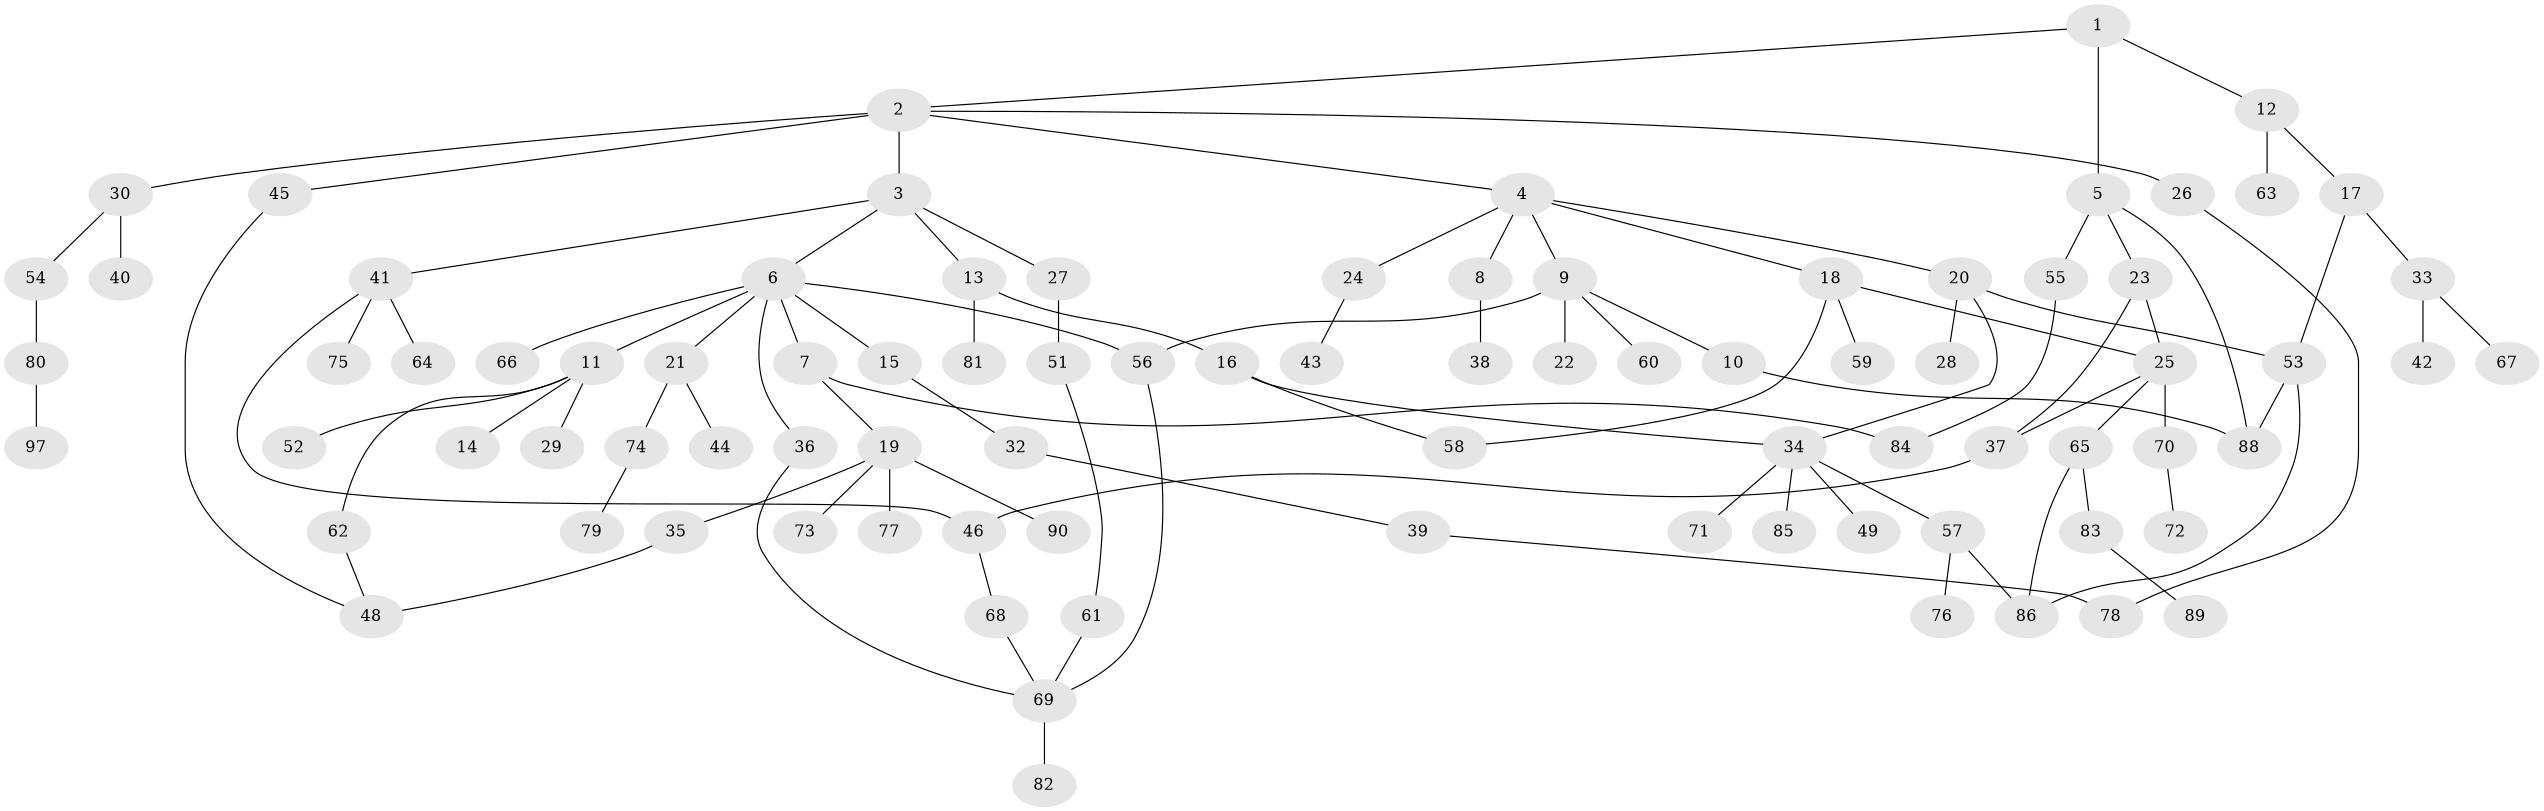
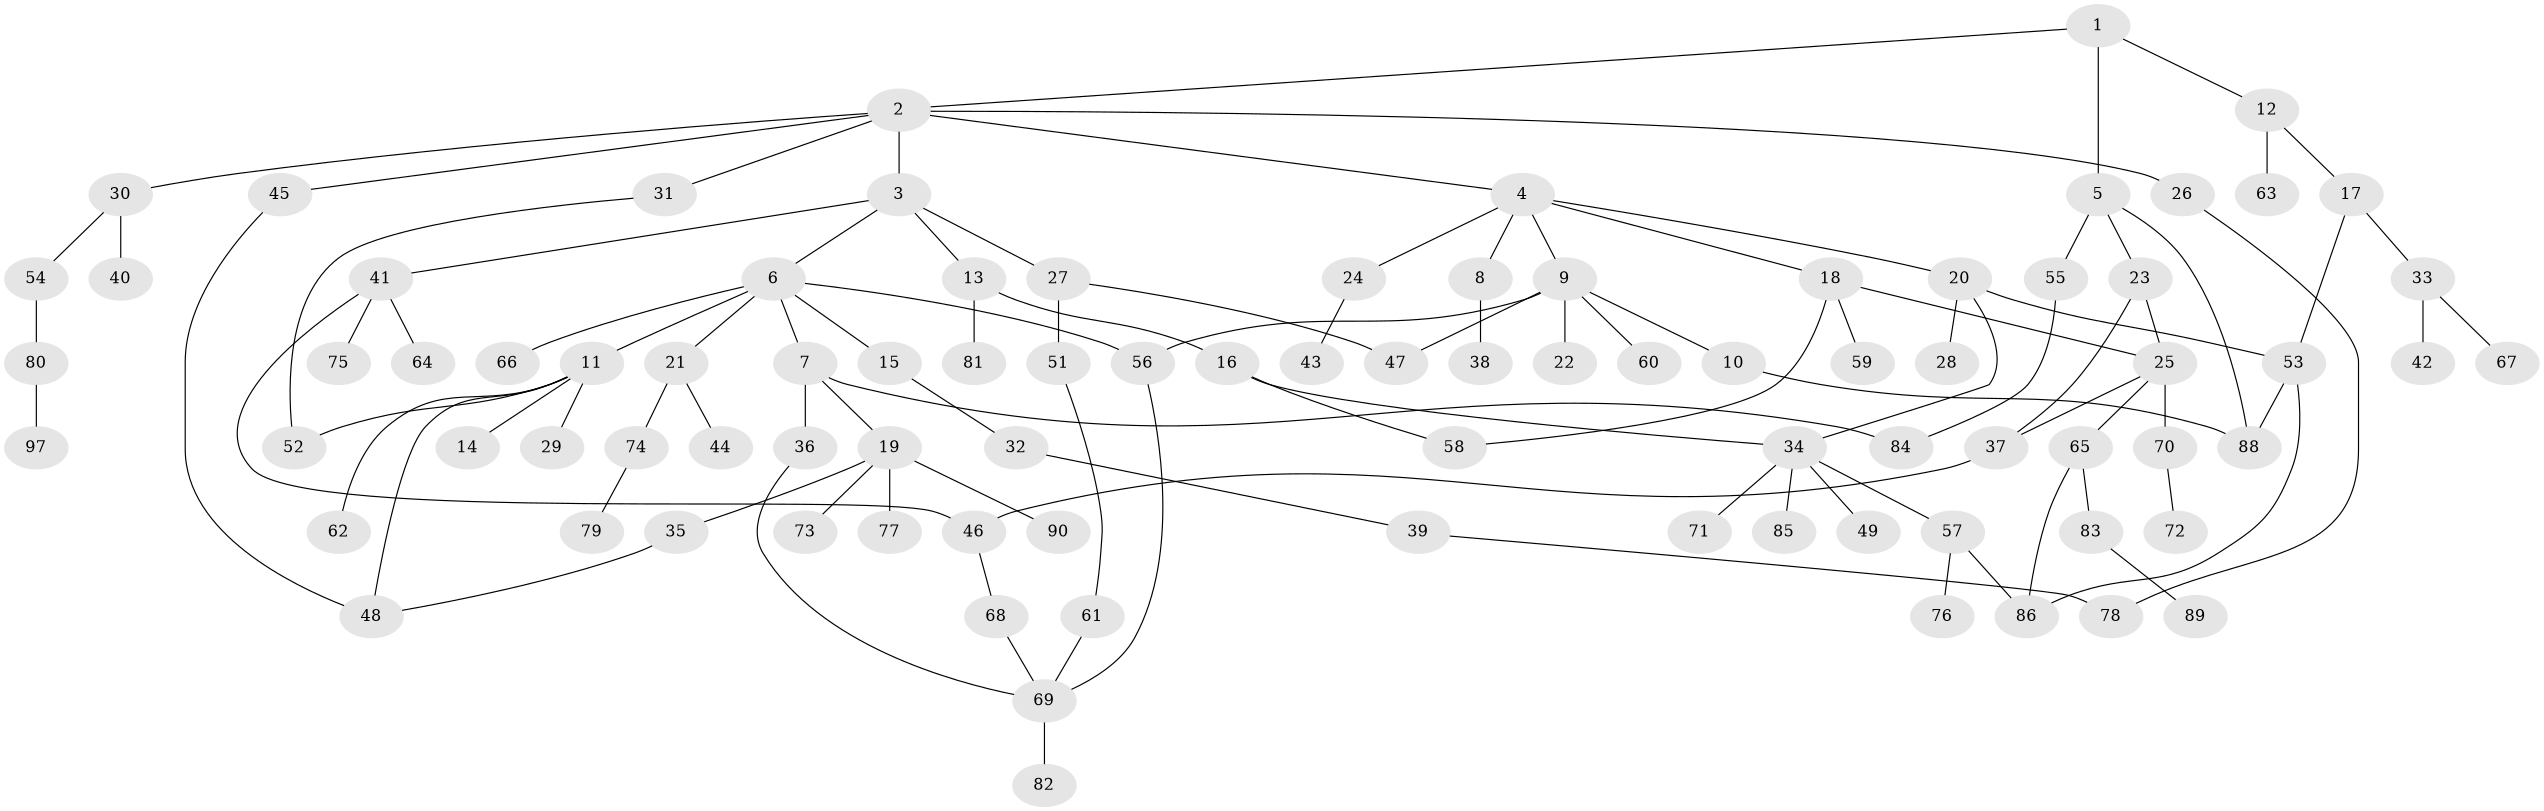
none -> (665, 195)
none -> (1396, 363)
(760, 368) -> (805, 406)
(355, 574) -> (419, 437)
